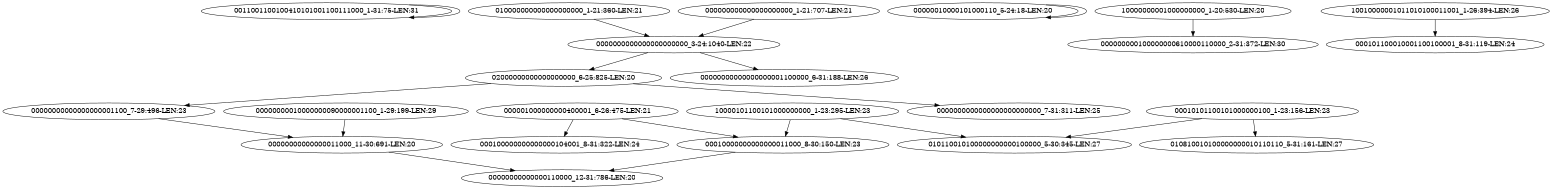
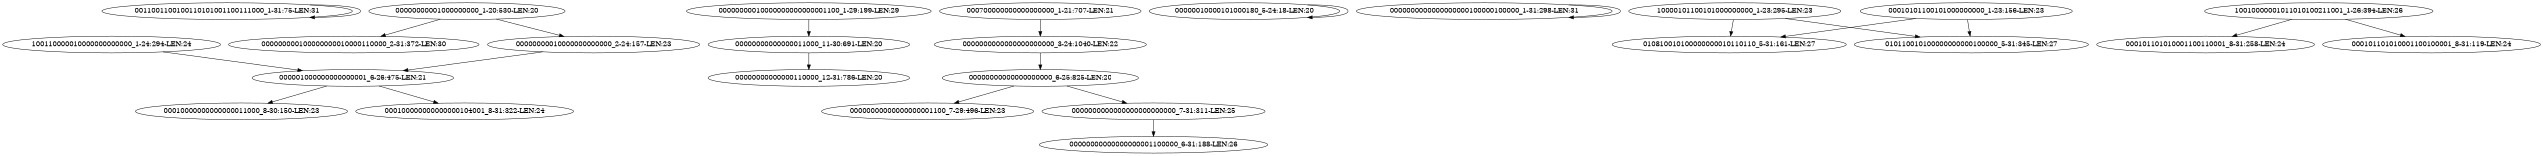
(326, 11) -> (227, 11)
(569, 11) -> none
(779, 11) -> (1040, 11)
(983, 11) -> (1244, 11)
(1193, 11) -> (467, 11)
(1435, 11) -> (2319, 11)
none -> (1484, 11)
none -> (112, 45)
none -> (594, 45)
(1193, 45) -> (354, 45)
(1435, 45) -> (2432, 45)
none -> (2206, 45)
(727, 61) -> (1154, 126)
(564, 78) -> (1040, 78)
(346, 111) -> (809, 11)
(577, 111) -> (353, 78)
(1252, 111) -> (1966, 11)
(788, 126) -> (1732, 26)
(223, 128) -> none
(1014, 145) -> (1971, 45)
(675, 161) -> none
